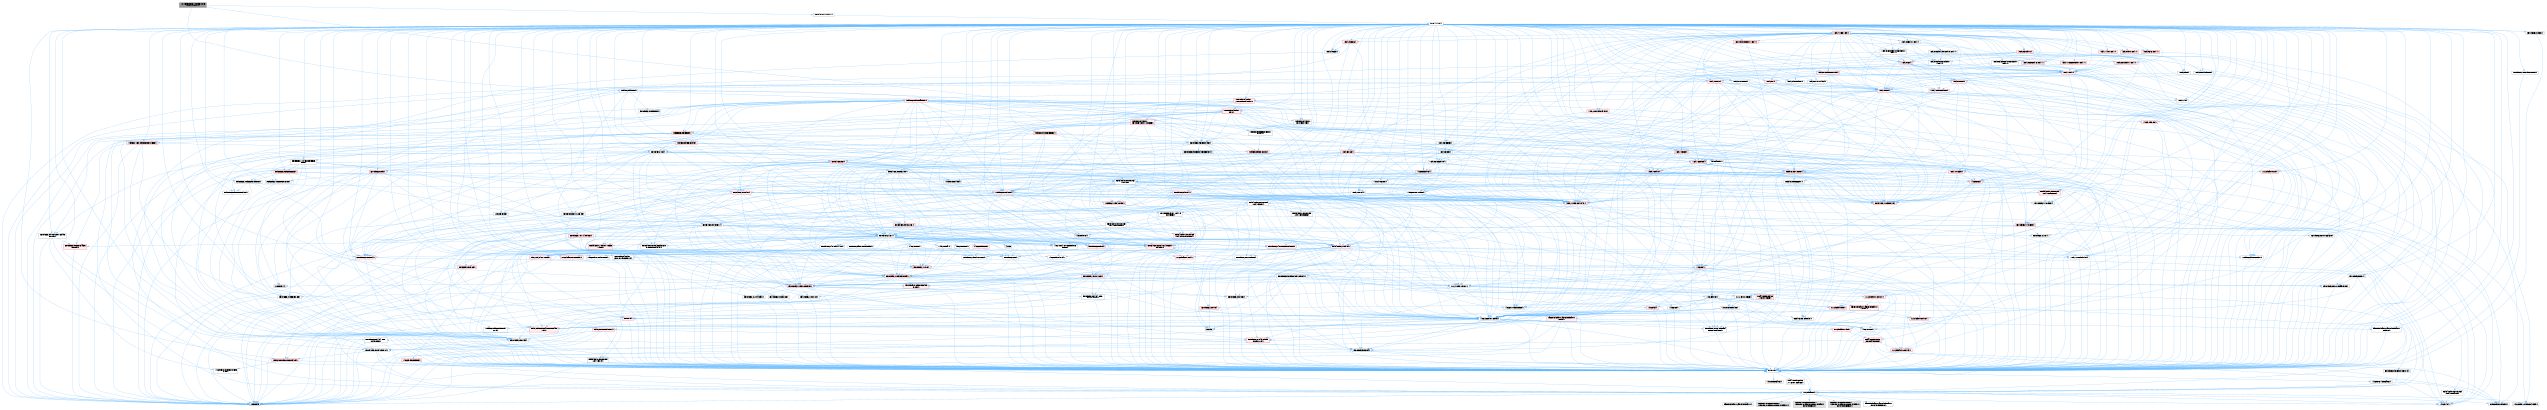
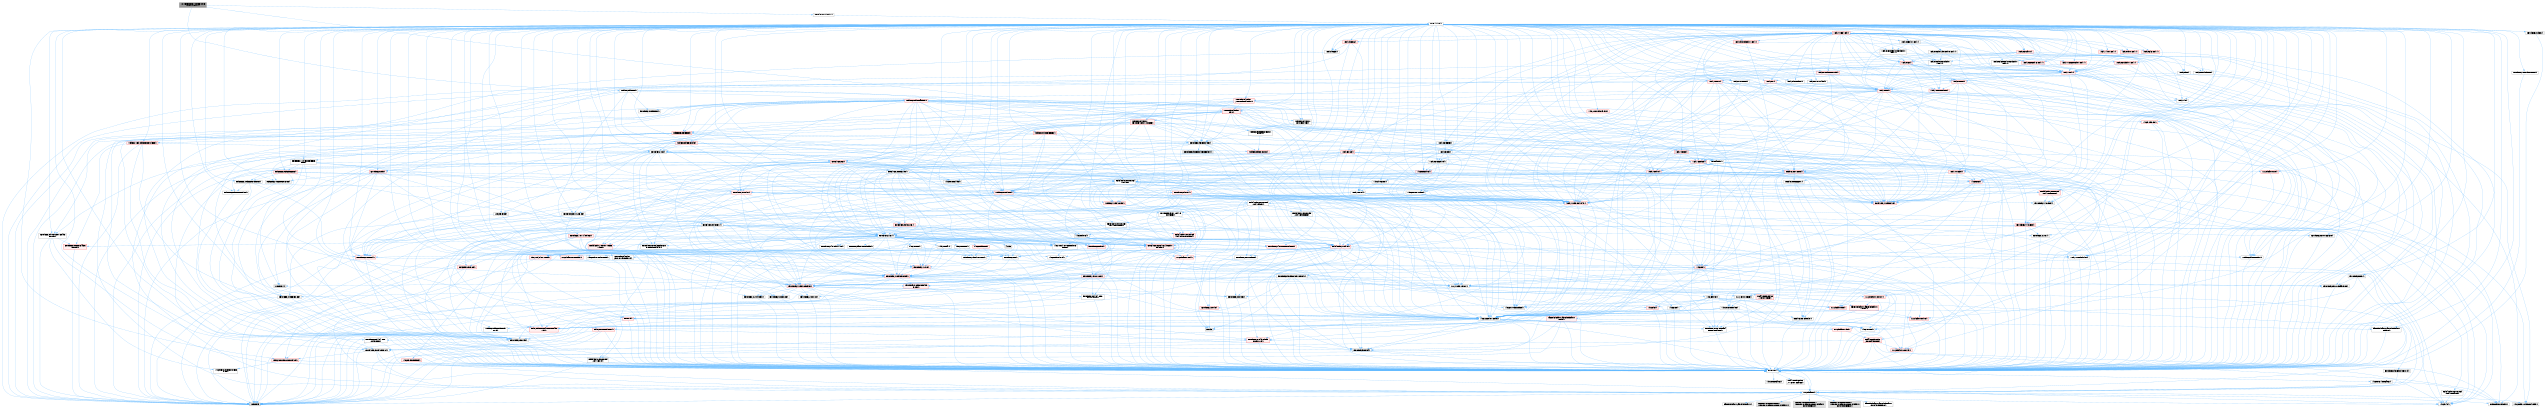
(1702, 39) -> (2045, 49)
